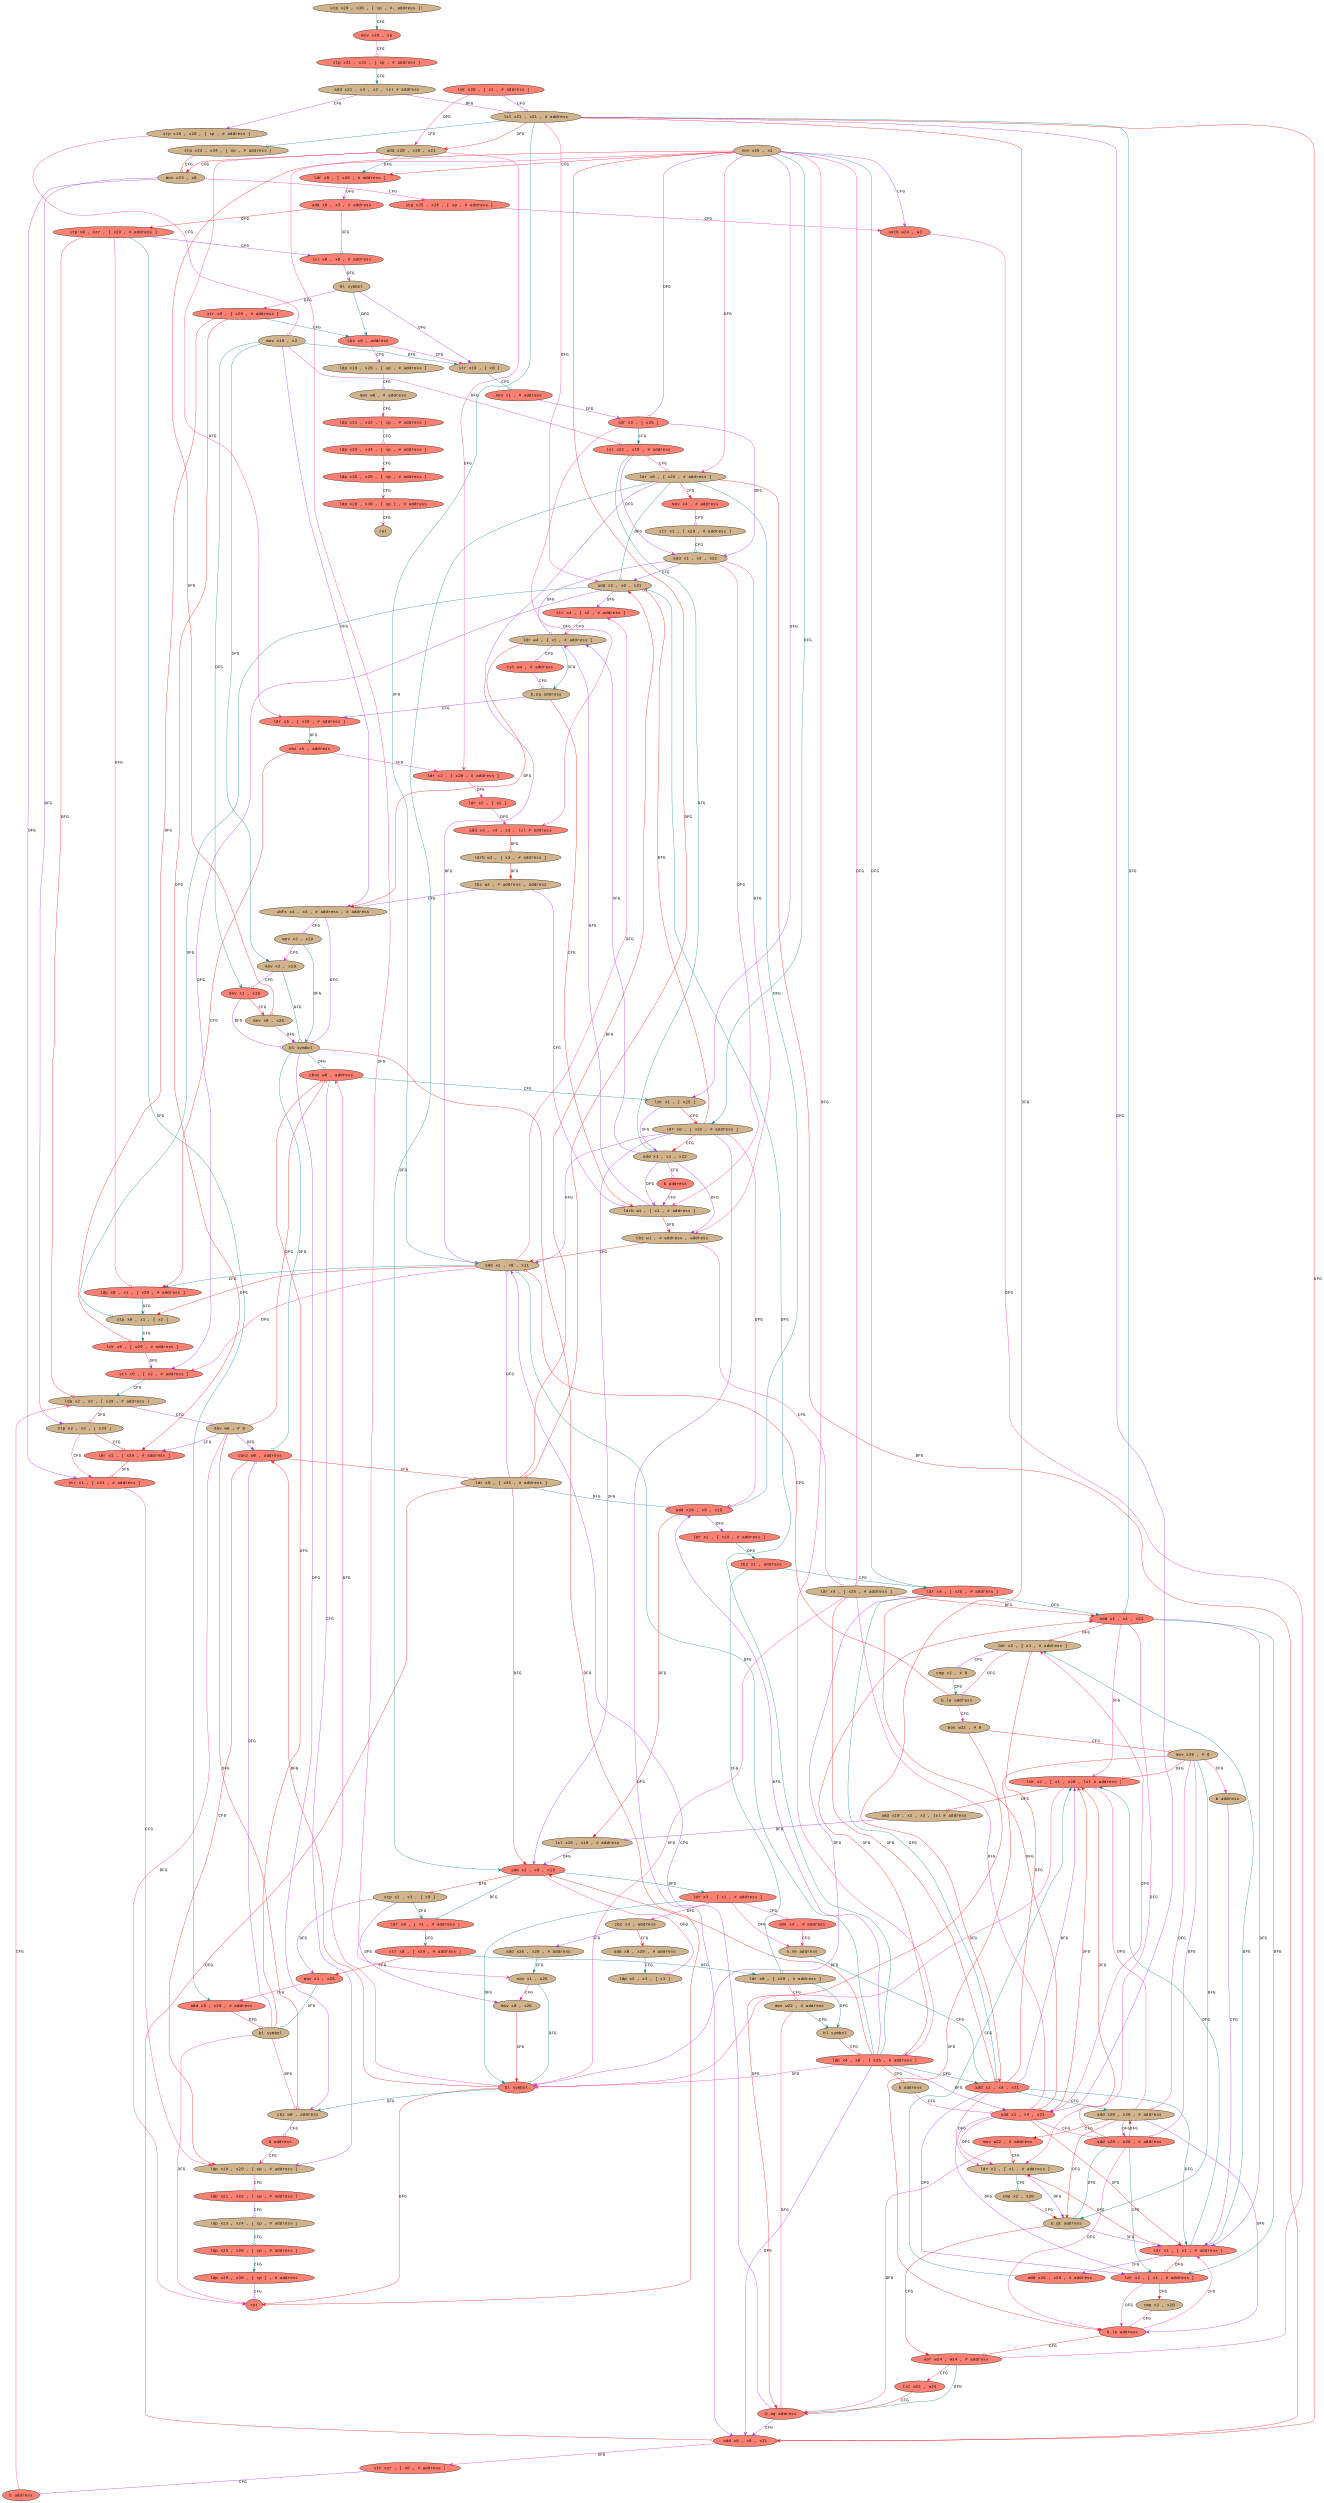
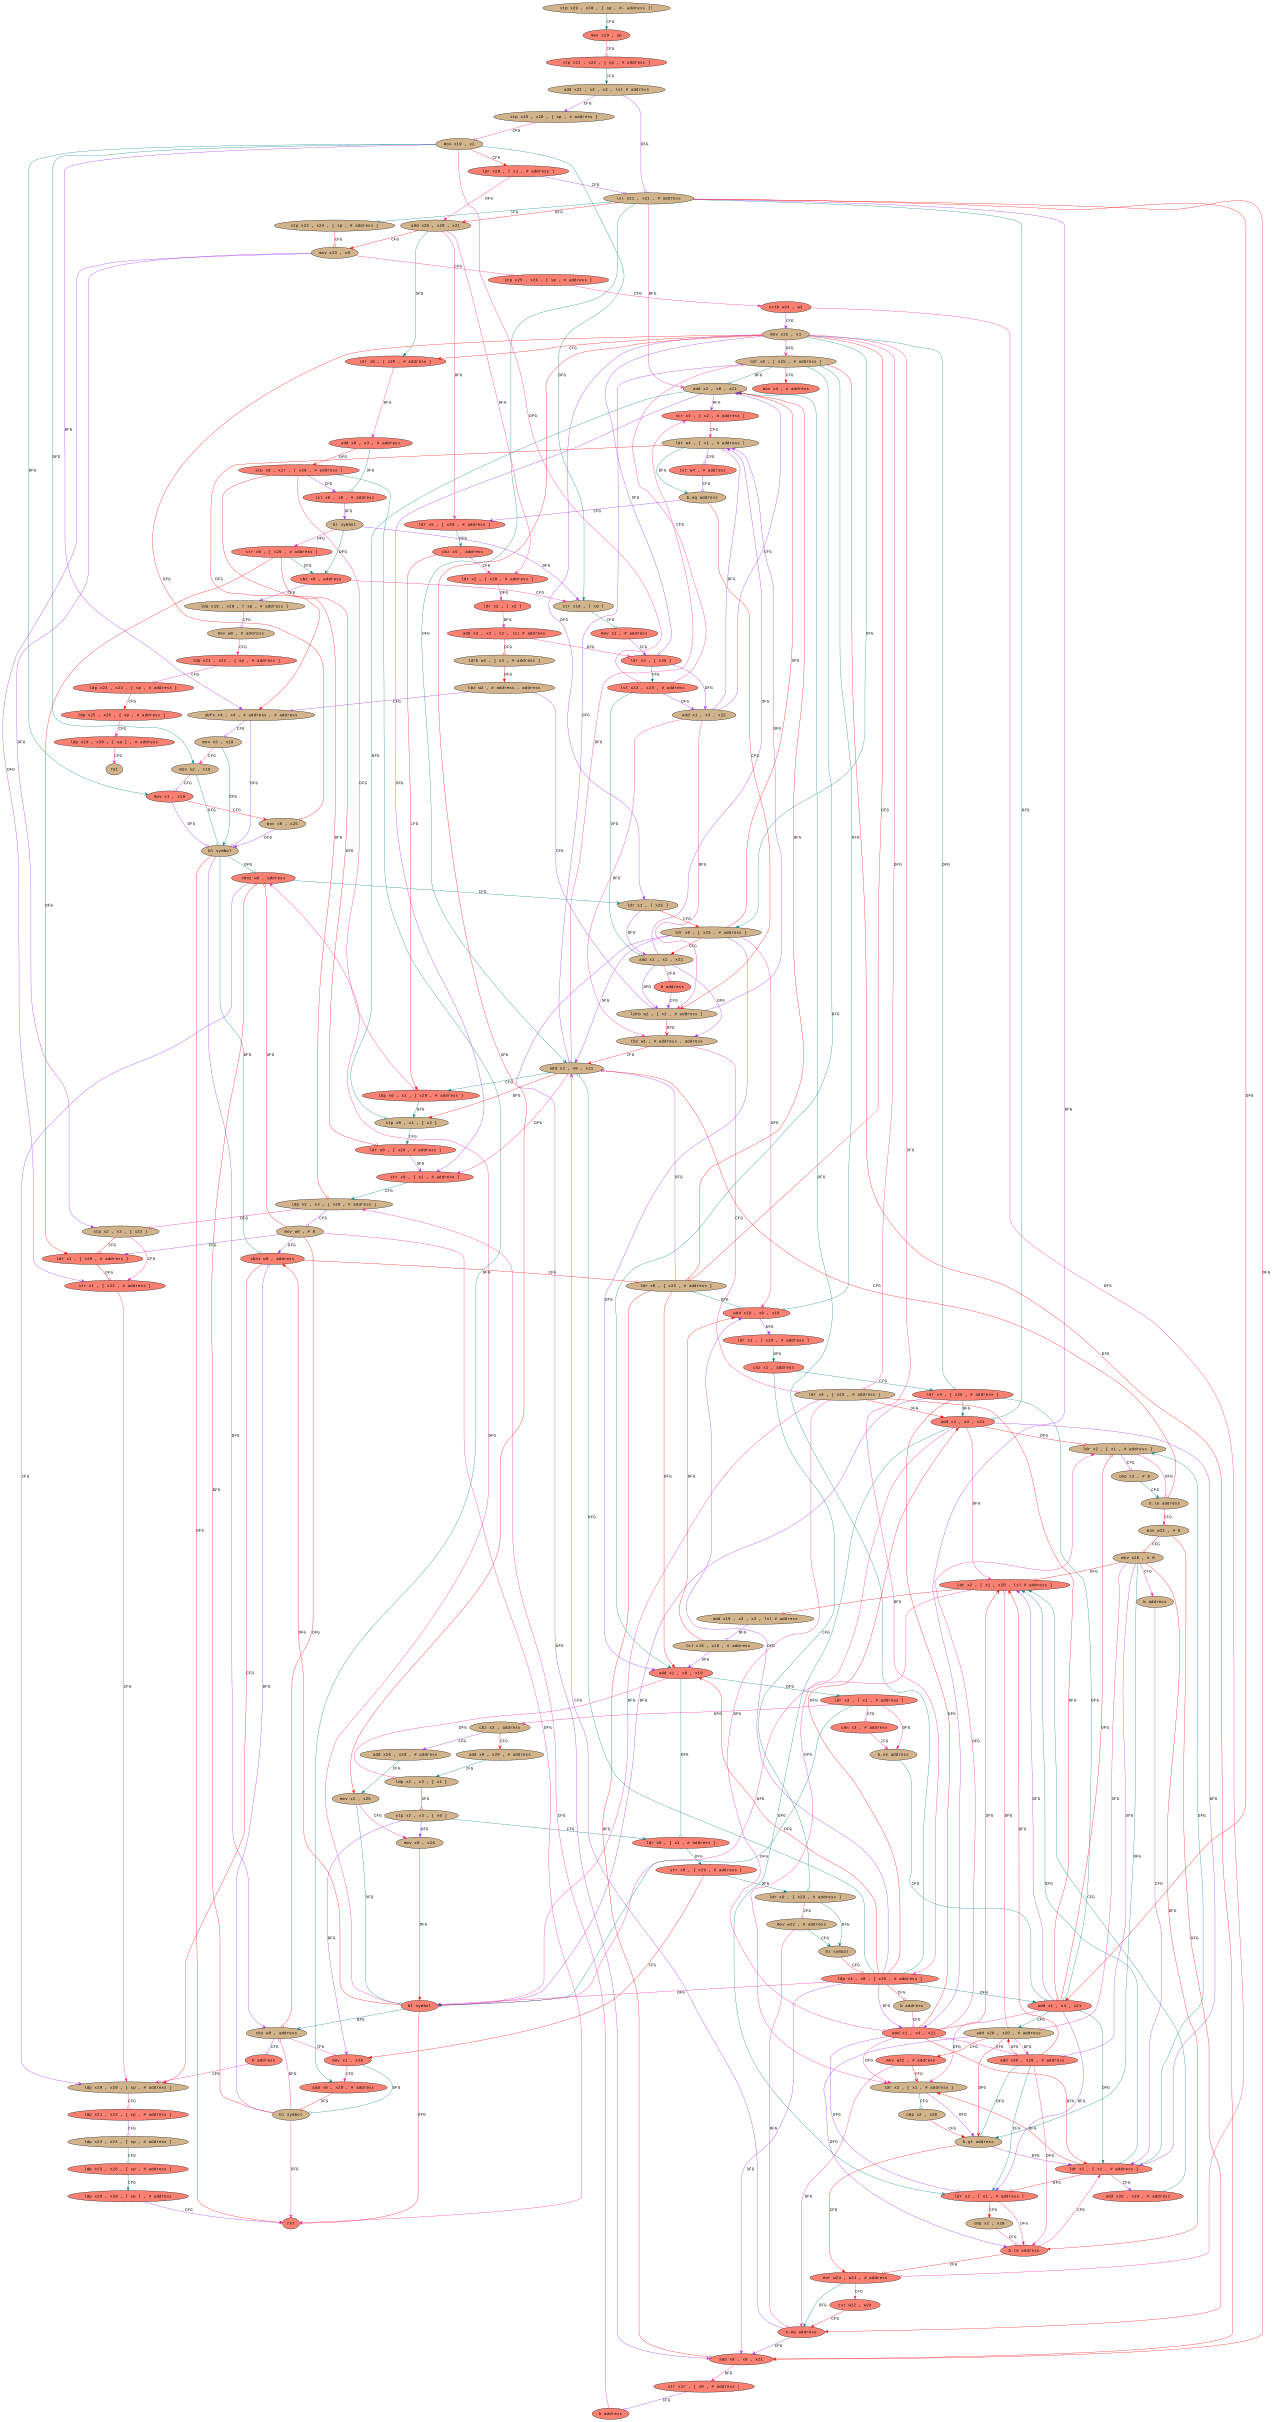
none -> (487, 157)
(863, 158) -> (786, 319)
(313, 185) -> (433, 265)
(695, 531) -> none
(566, 629) -> (579, 647)
(390, 912) -> (474, 972)
(658, 1679) -> (688, 1471)
(473, 1883) -> (422, 1797)
none -> (311, 2046)
